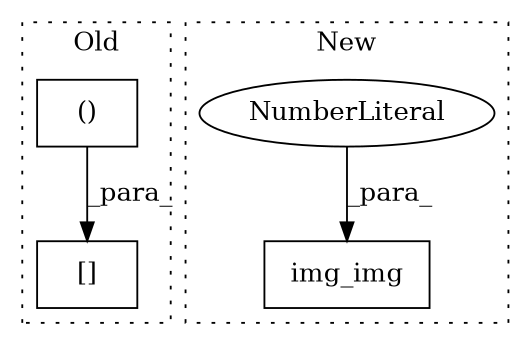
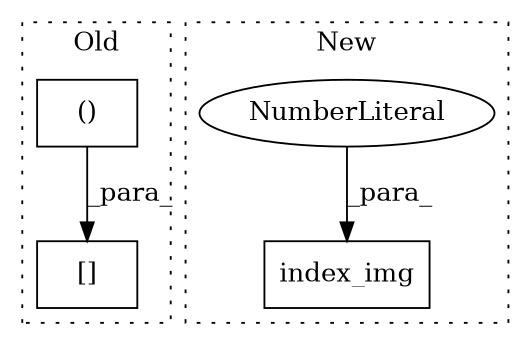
(347, 275) -> (347, 275)
